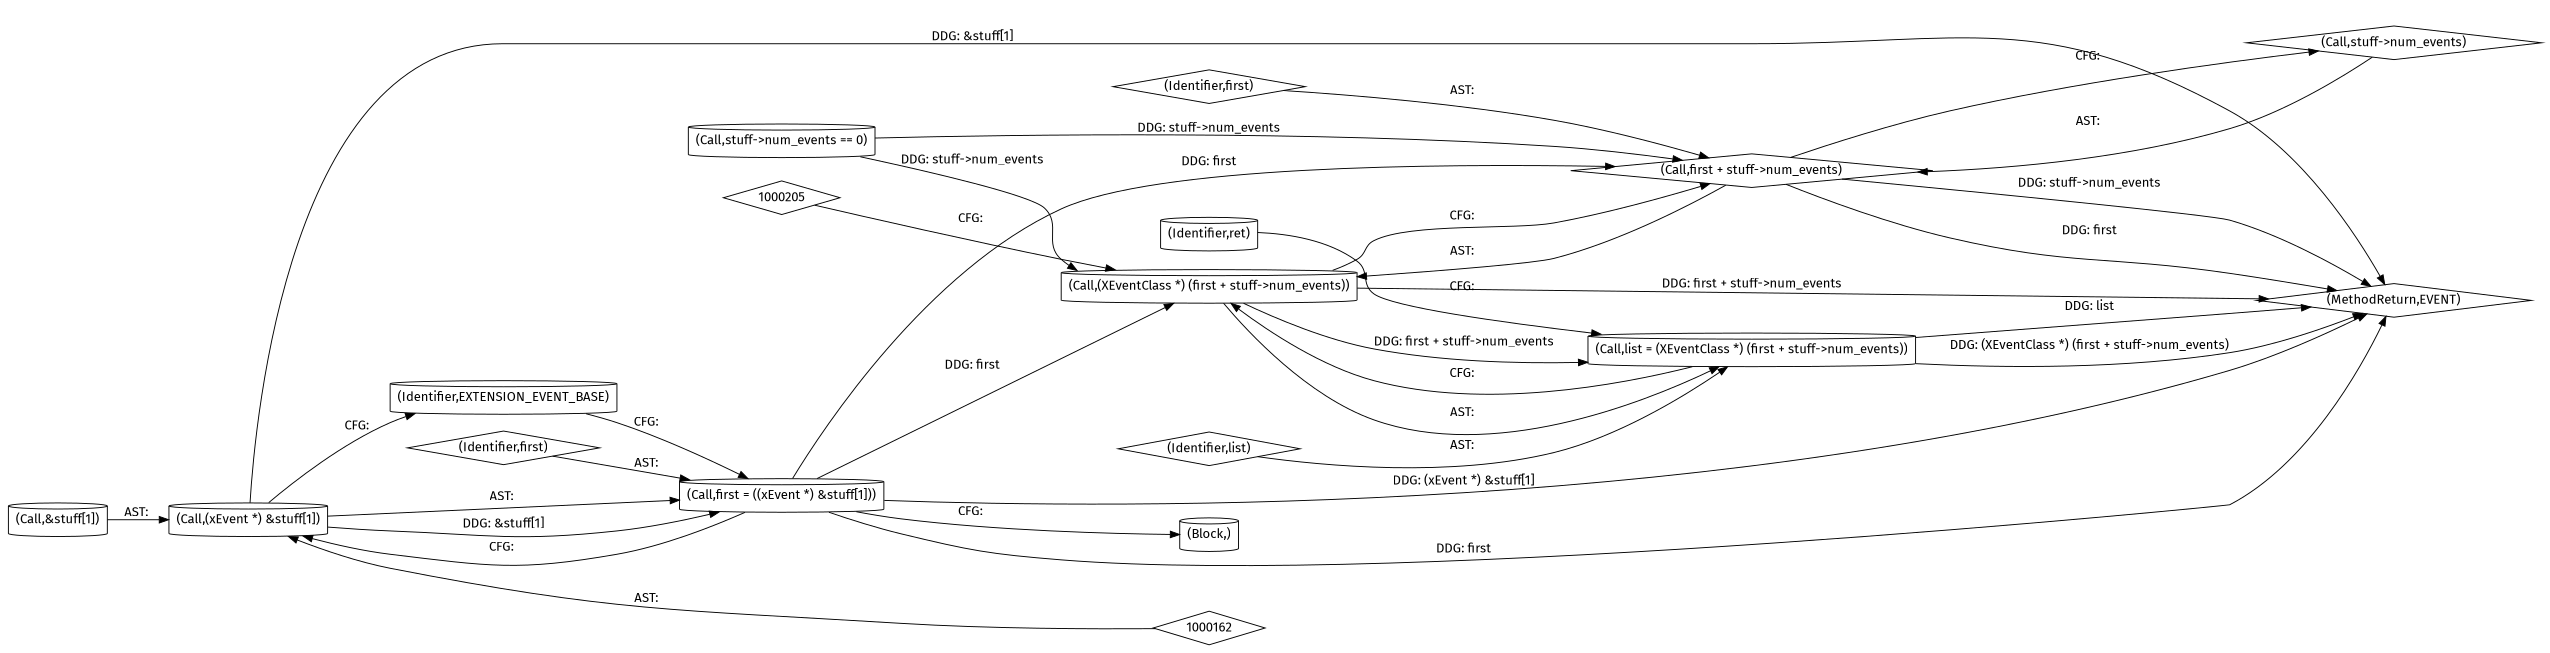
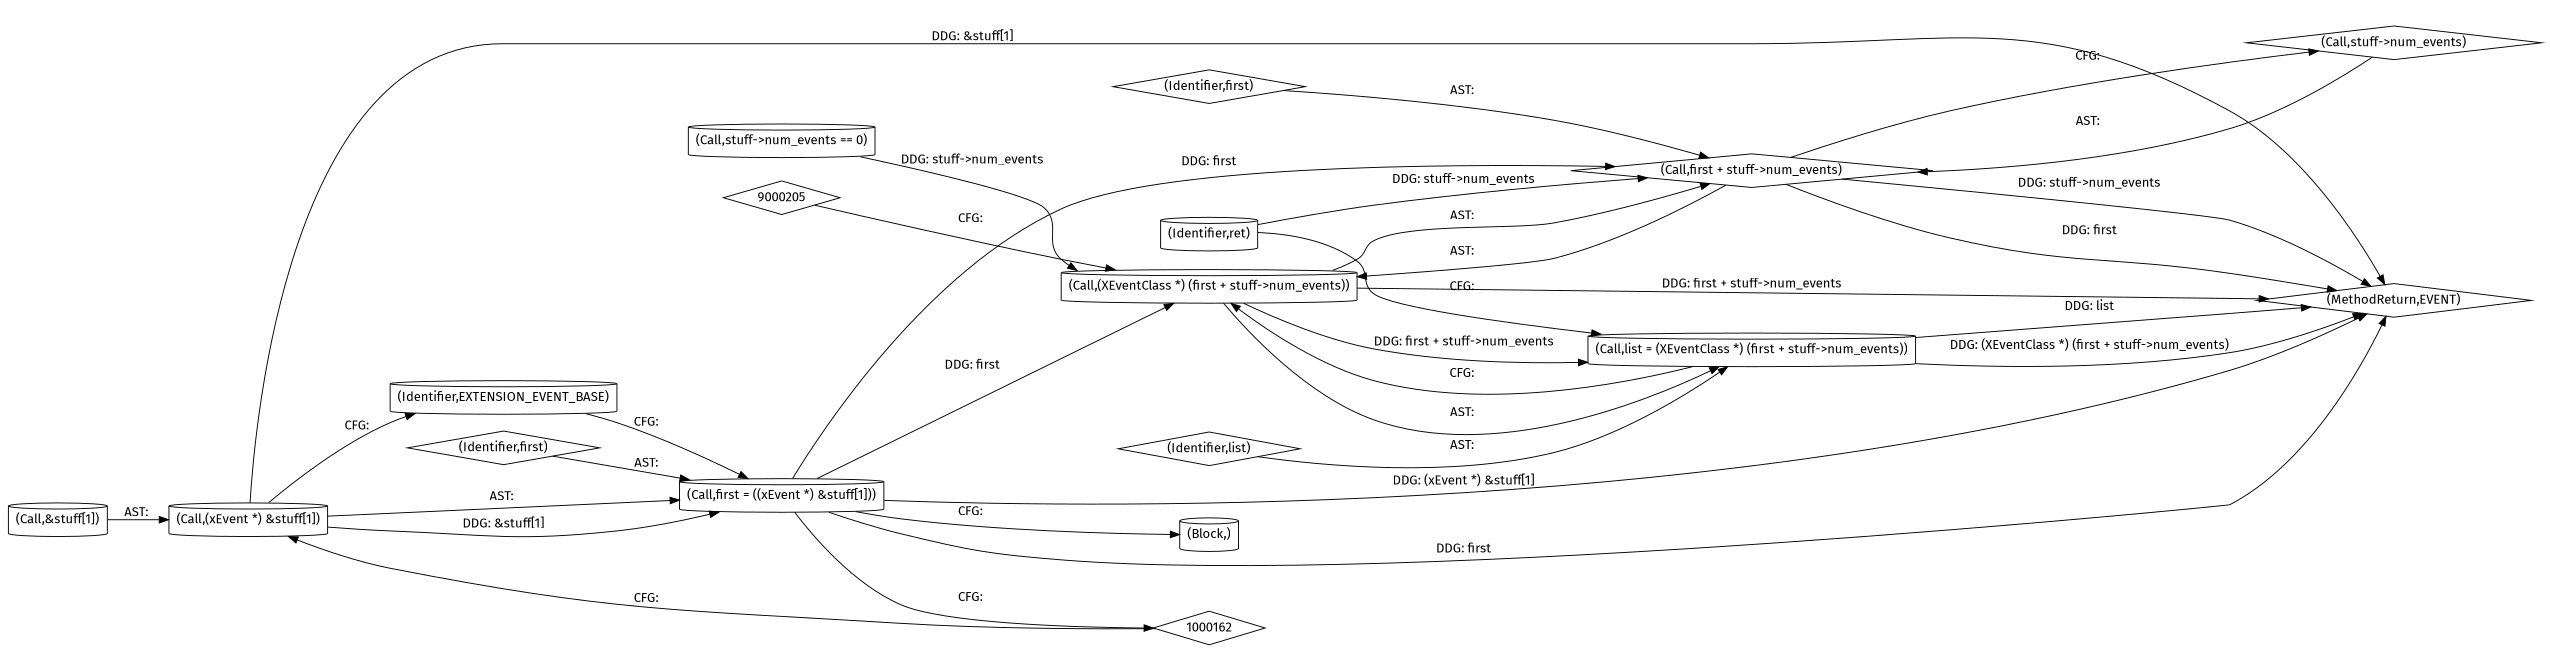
(1274, 136) -> (1447, 196)
(782, 198) -> (782, 198)
(1464, 216) -> (1464, 216)
(531, 565) -> (951, 617)
(648, 599) -> (648, 599)
